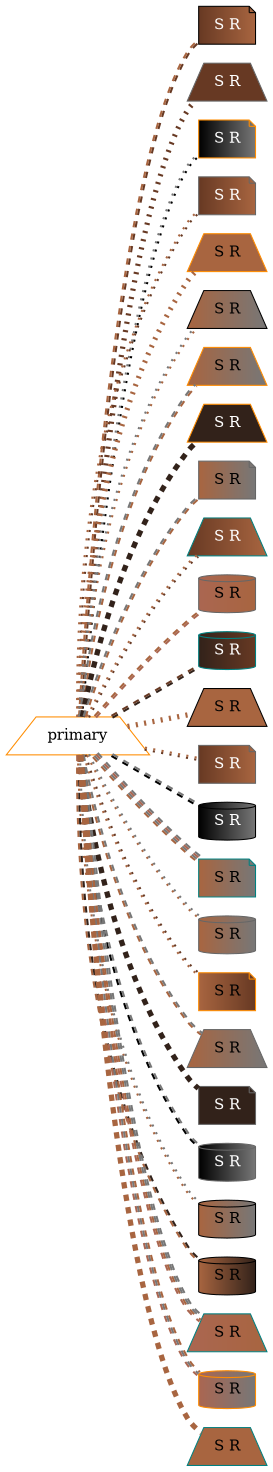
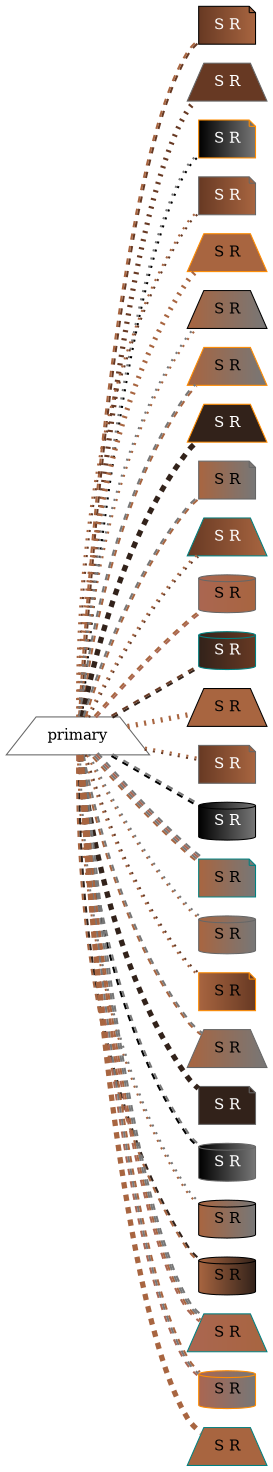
(78, 736) -> (78, 736)
